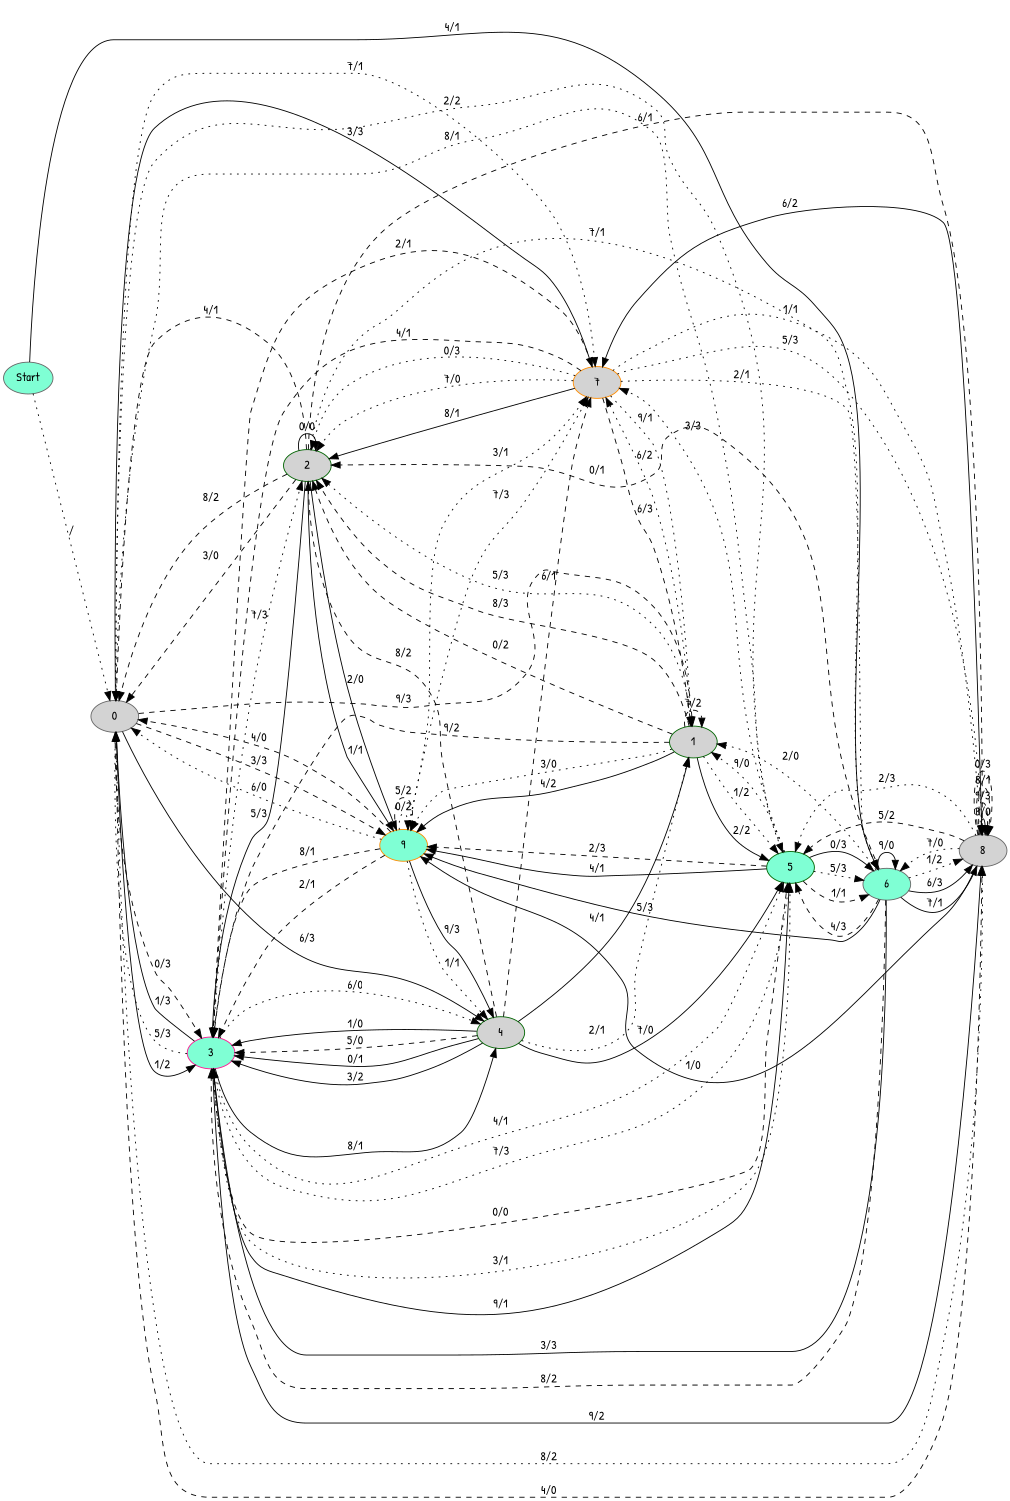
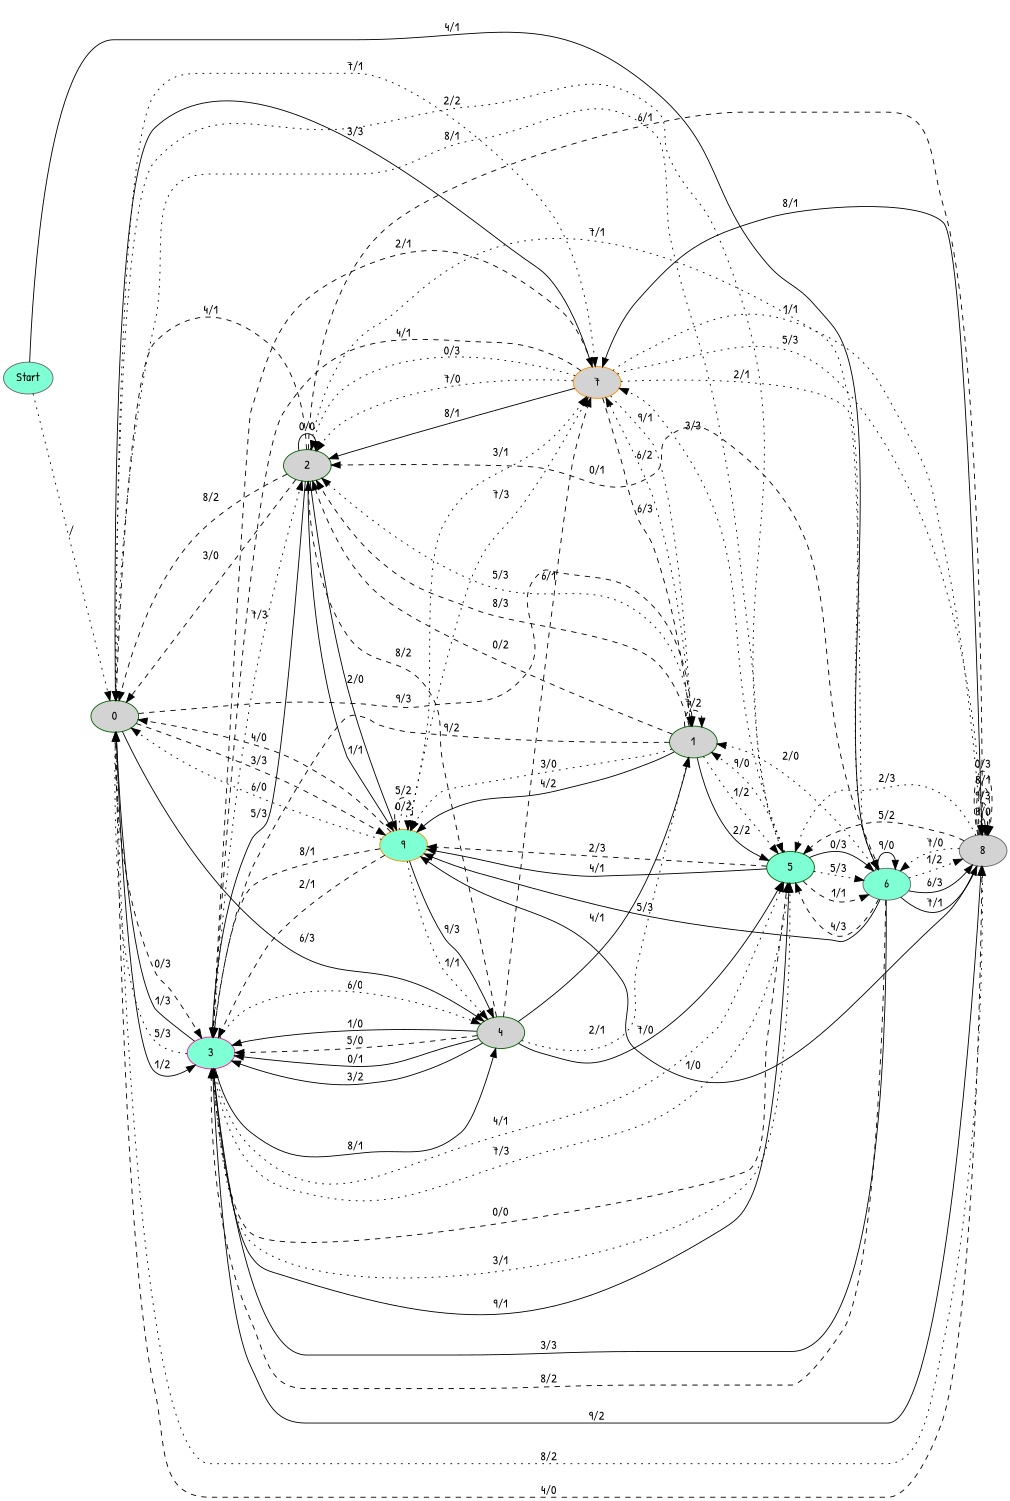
(791, 204) -> (791, 204)
(115, 716) -> (115, 716)
